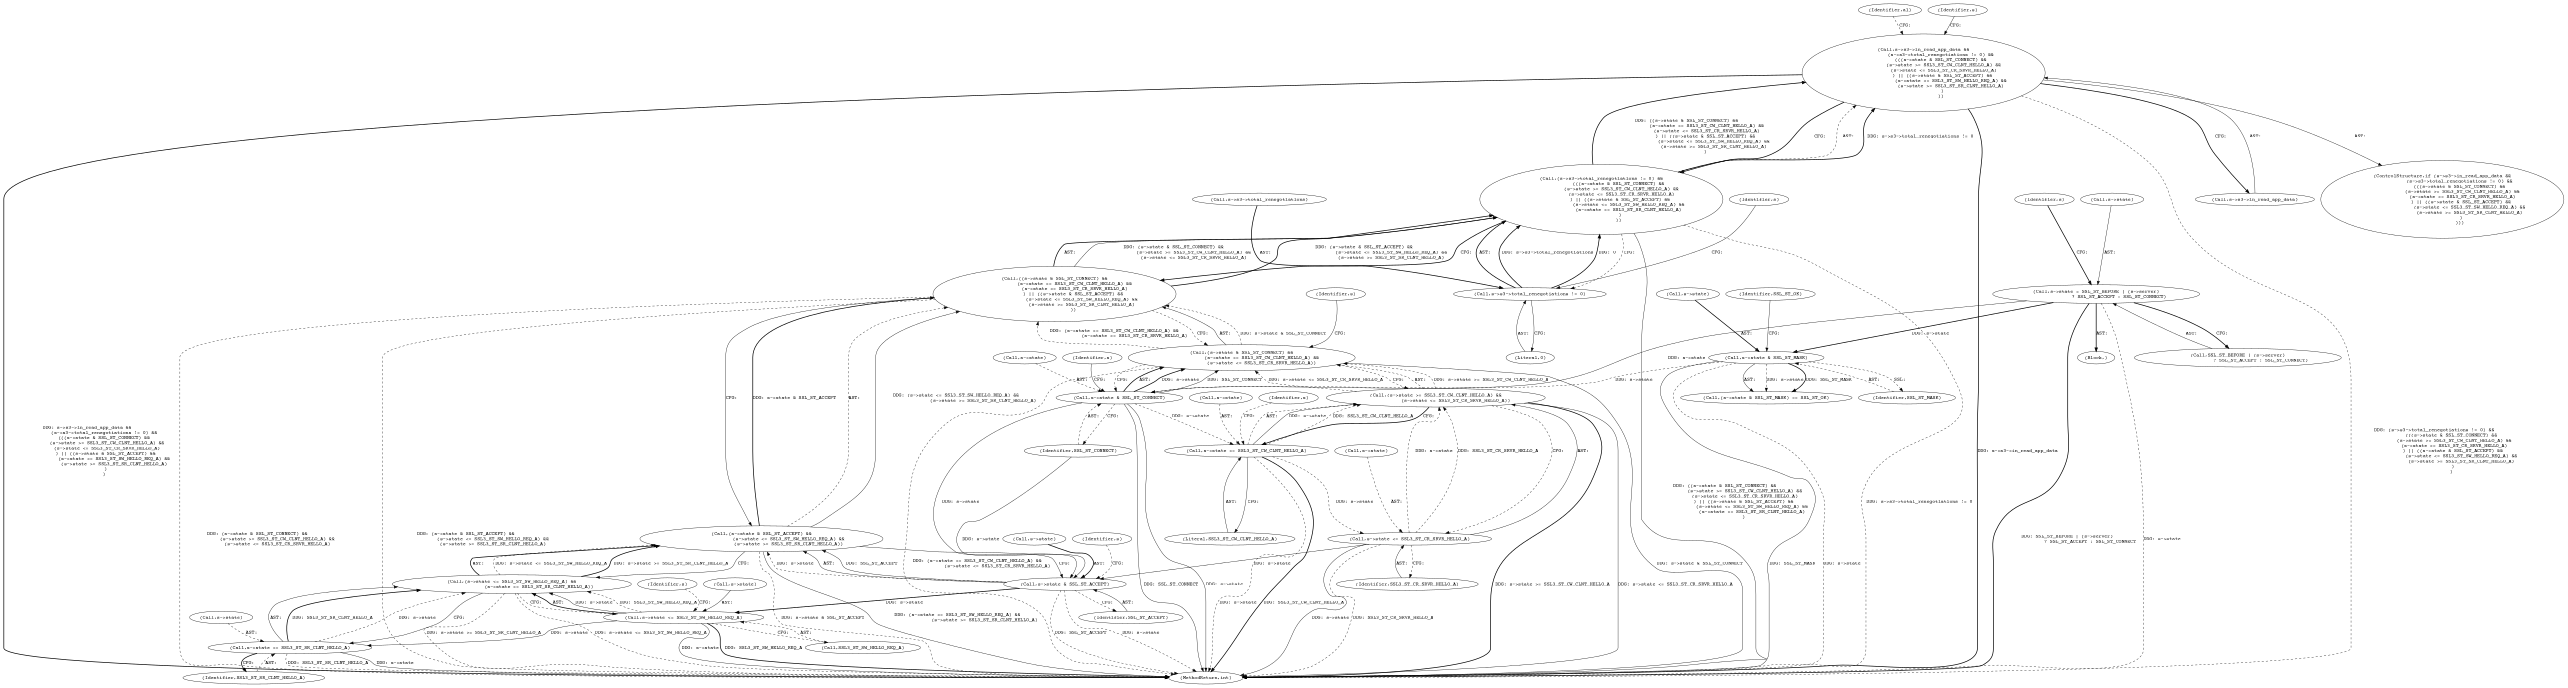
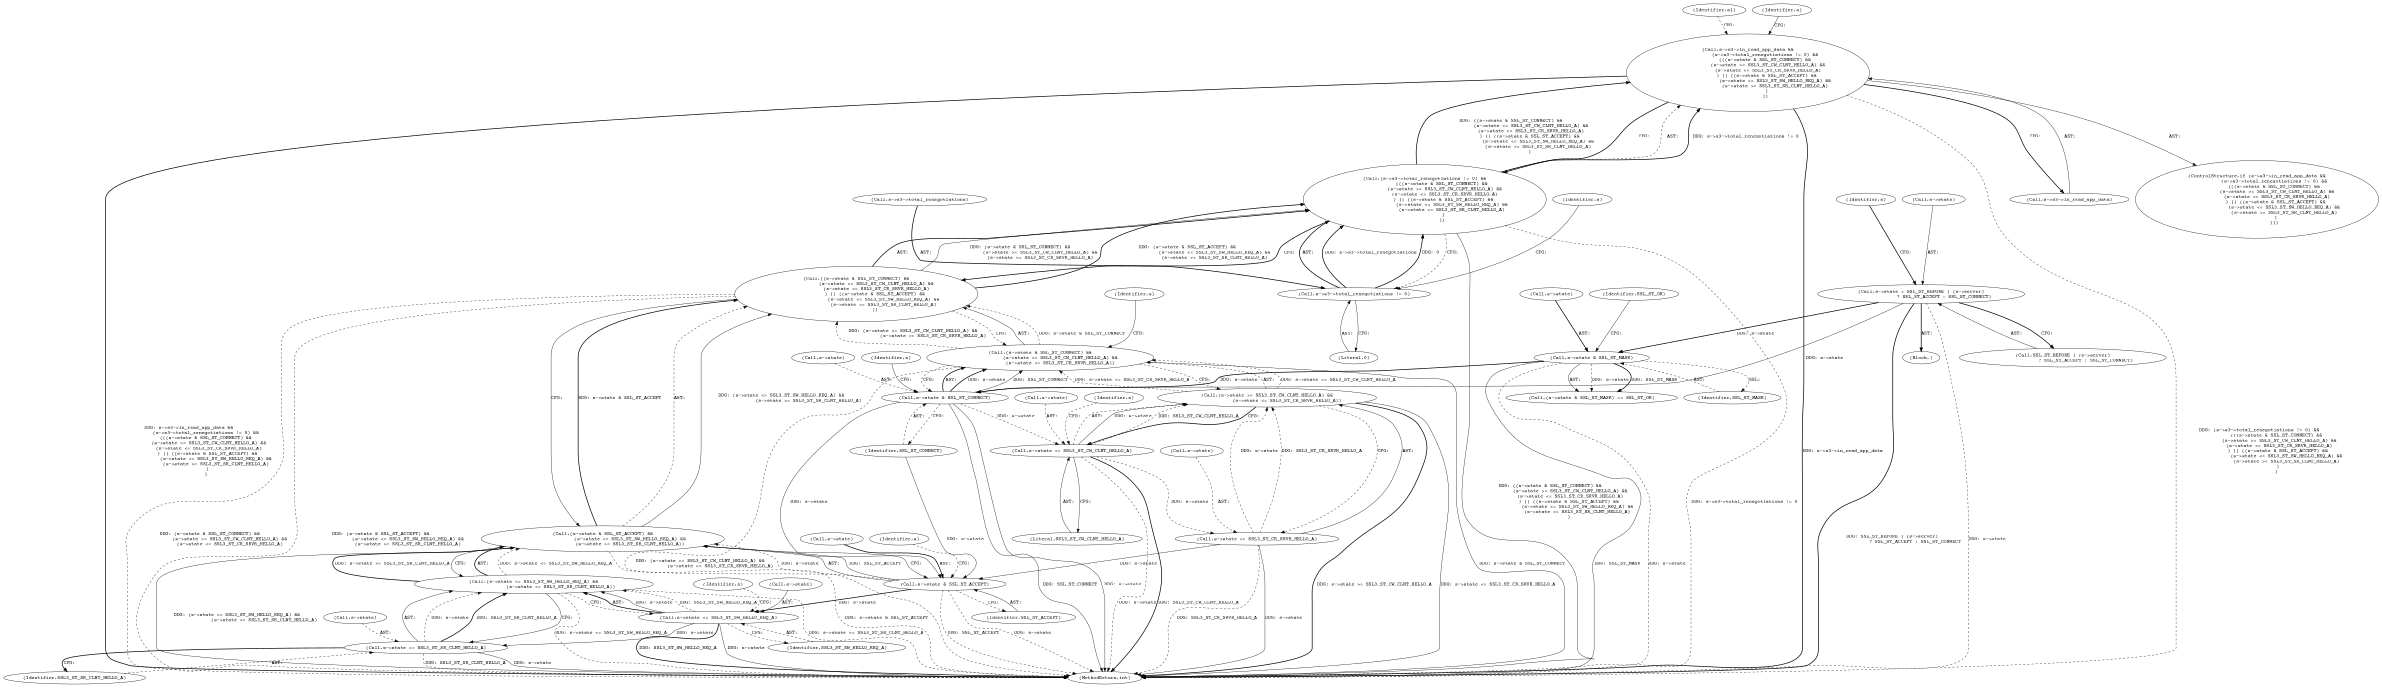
(1525, 387) -> (1261, 373)
(1407, 584) -> none
(863, 648) -> (837, 648)
